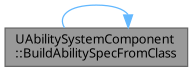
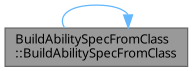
(96, 47) -> (96, 47)
